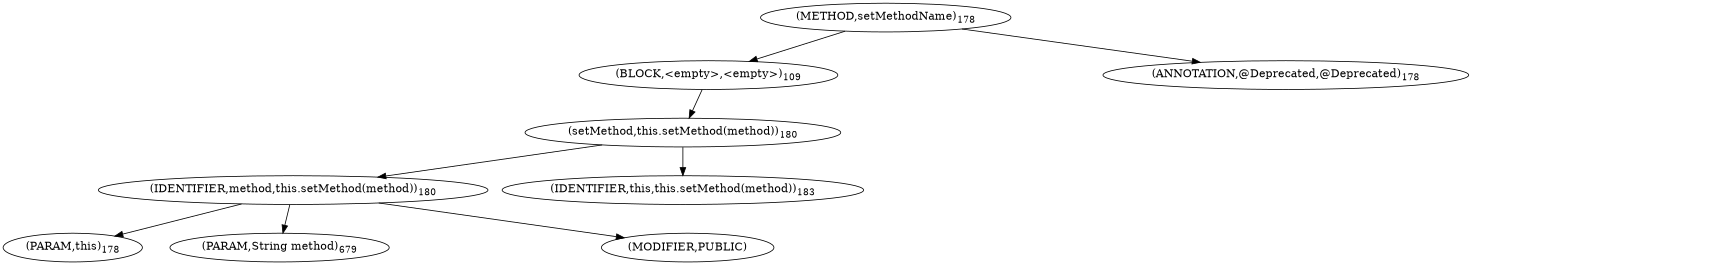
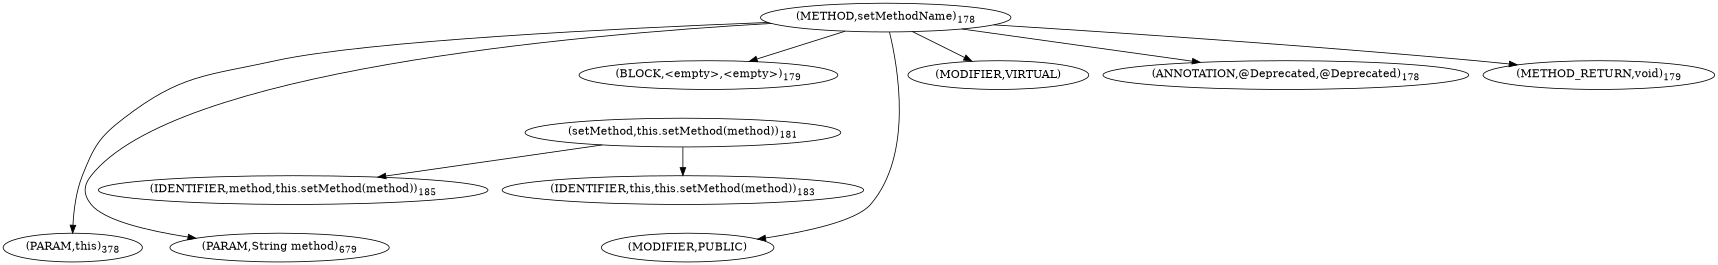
(792, 74) -> (792, 74)
none -> (998, 75)
none -> (1599, 75)
(697, 100) -> none
(789, 131) -> (789, 131)
(427, 189) -> (427, 189)
(287, 215) -> (353, 72)
(182, 219) -> (378, 46)
(498, 220) -> (888, 175)
(111, 246) -> (111, 246)
